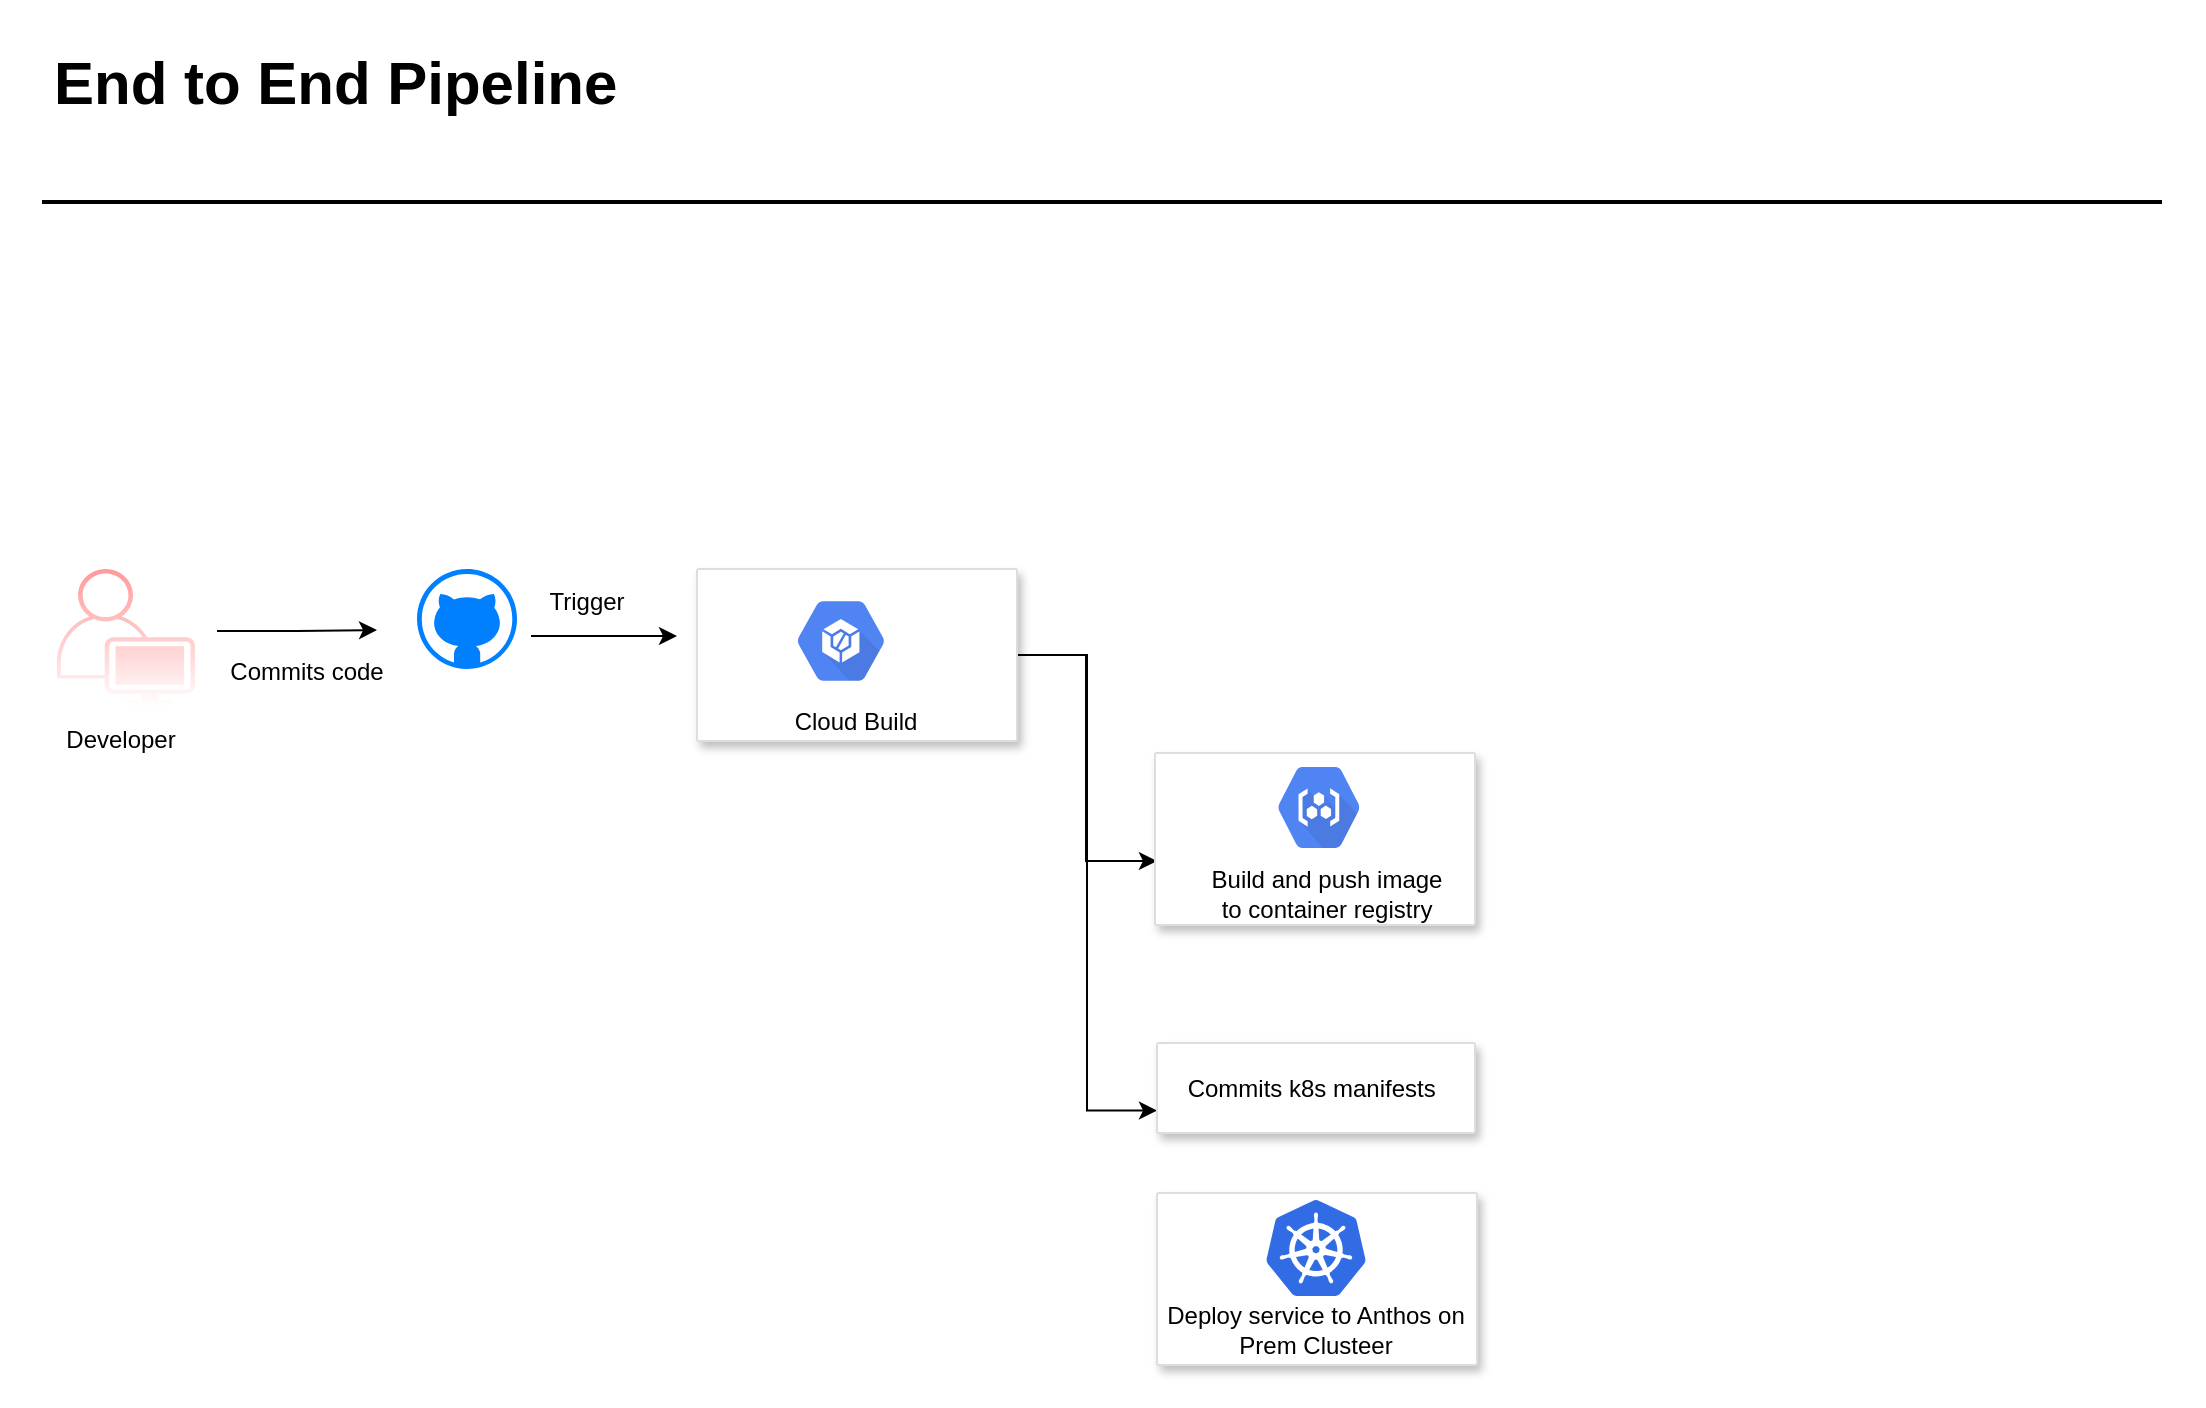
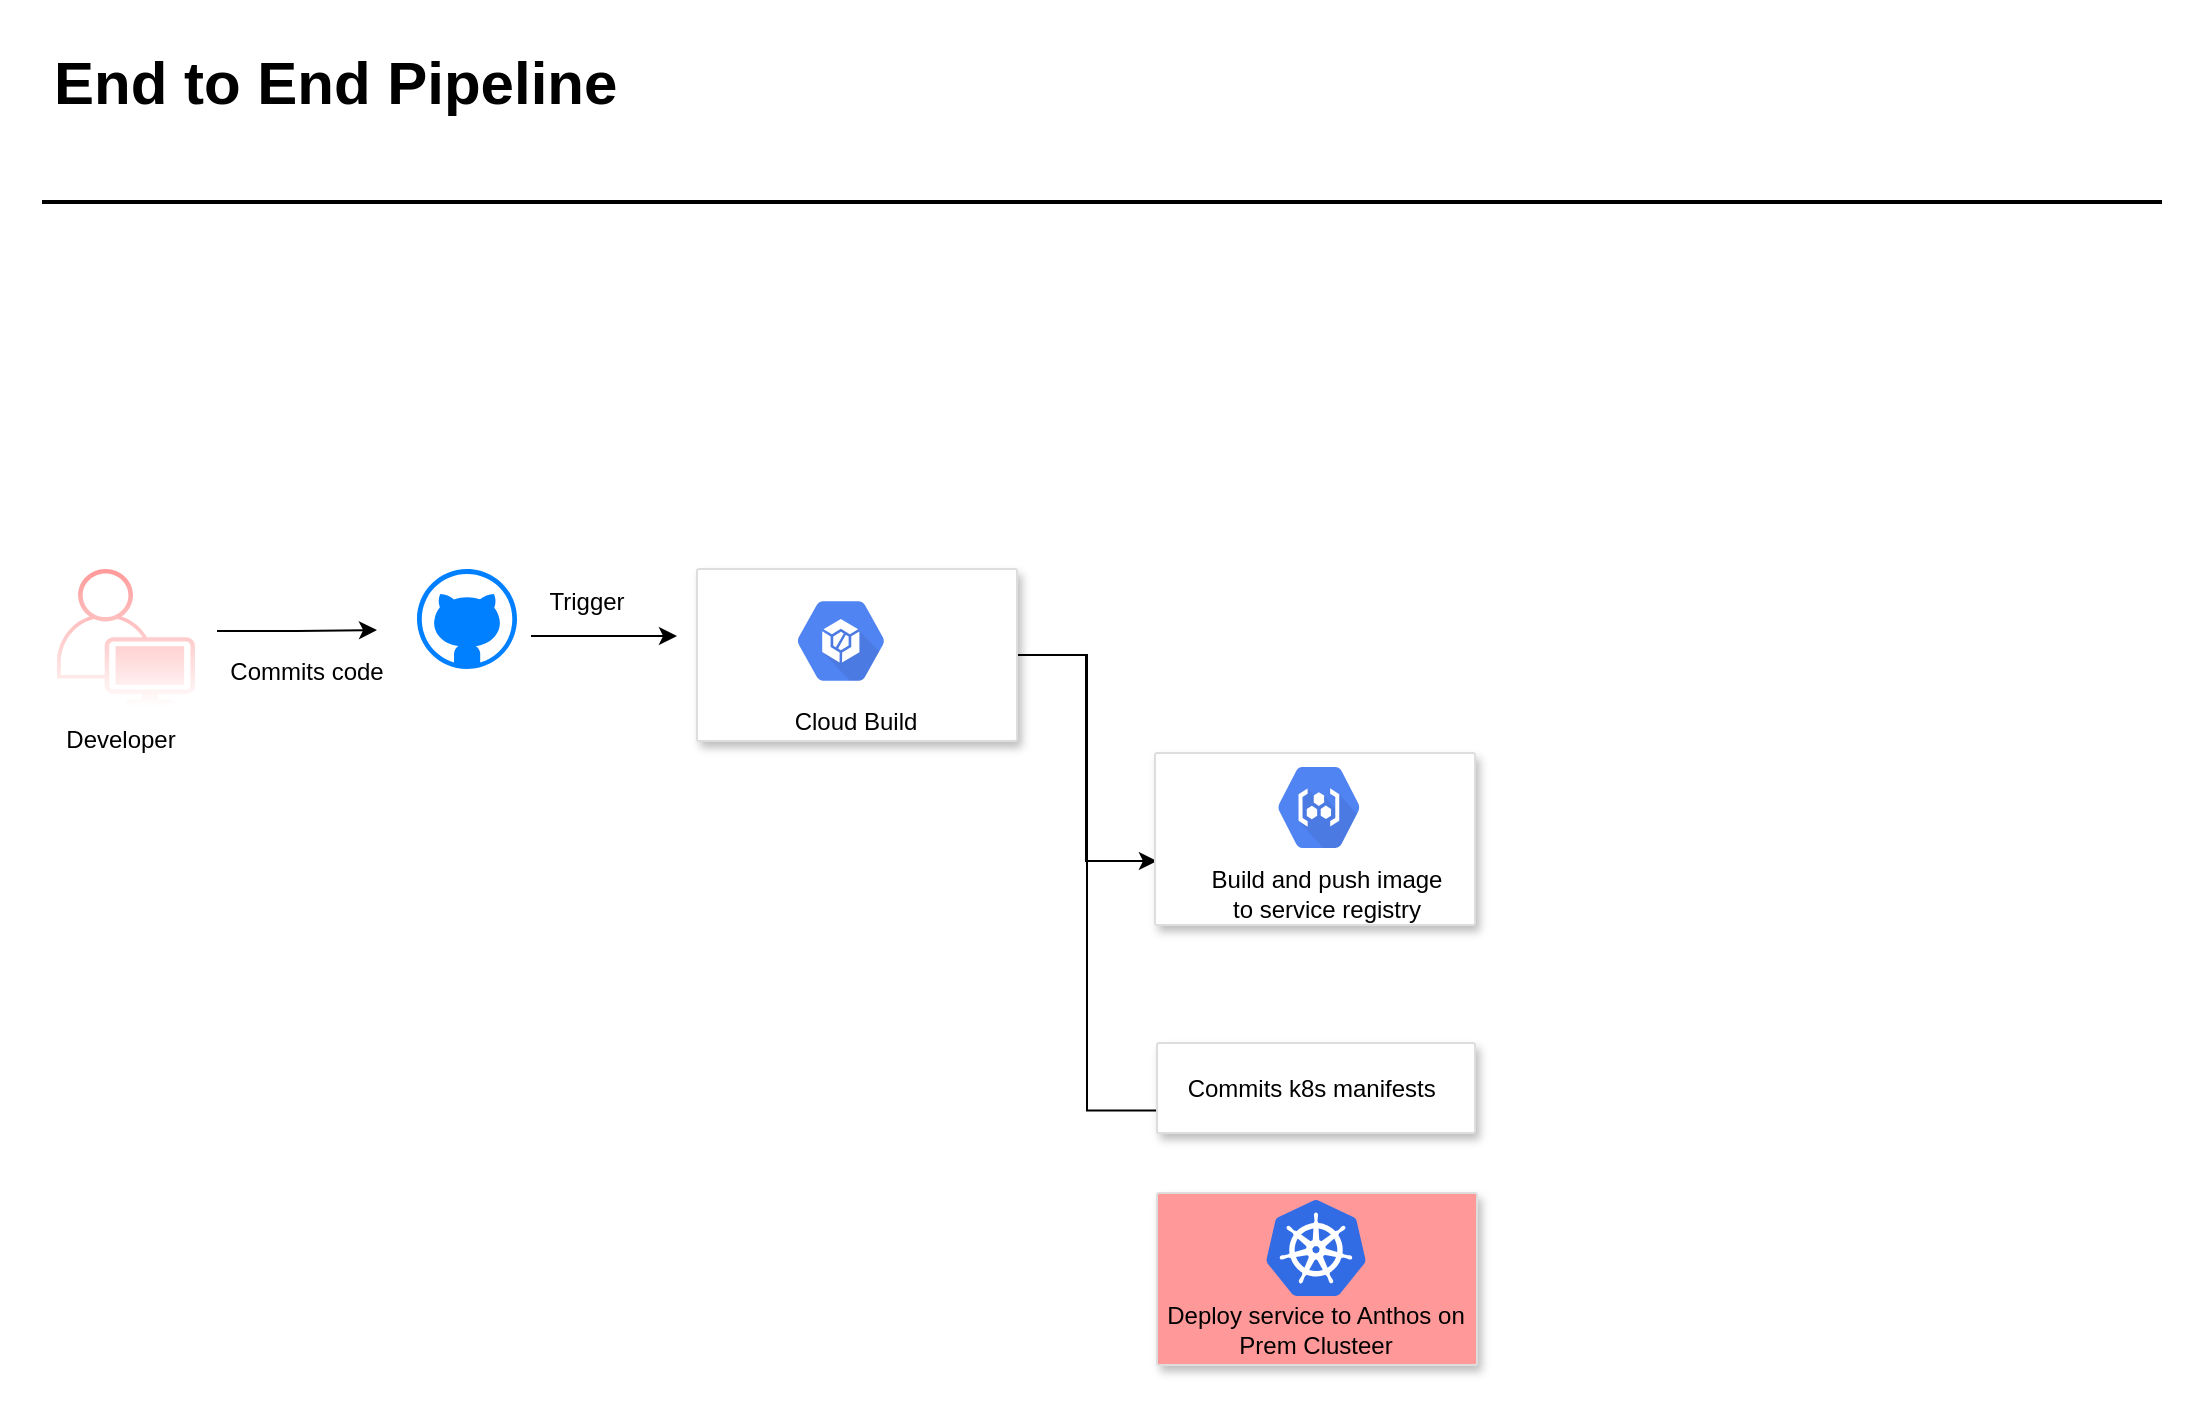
(1328, 895) -> (1328, 895)
(1142, 1111) -> (1147, 1111)
(1317, 1330) -> (1317, 1330)
